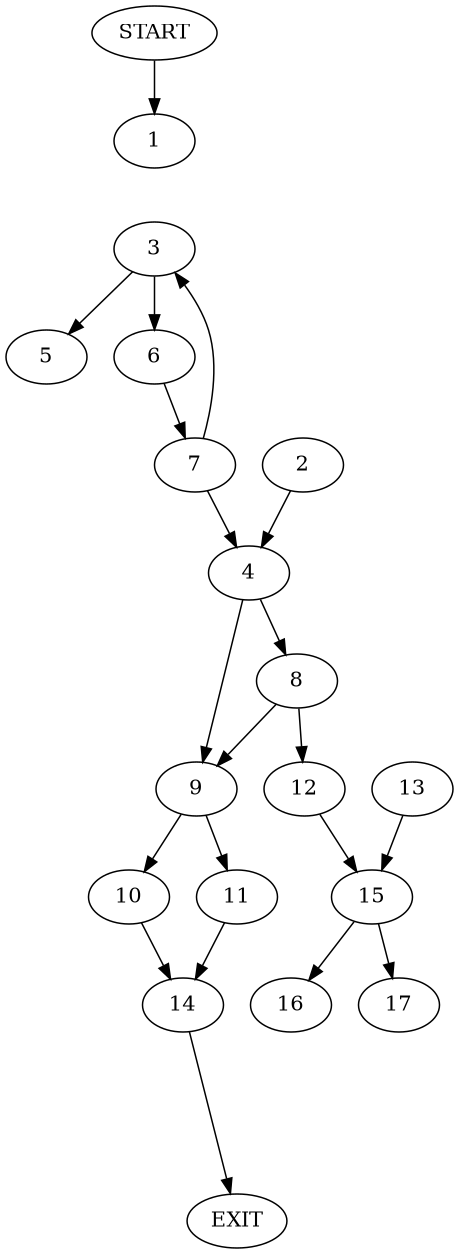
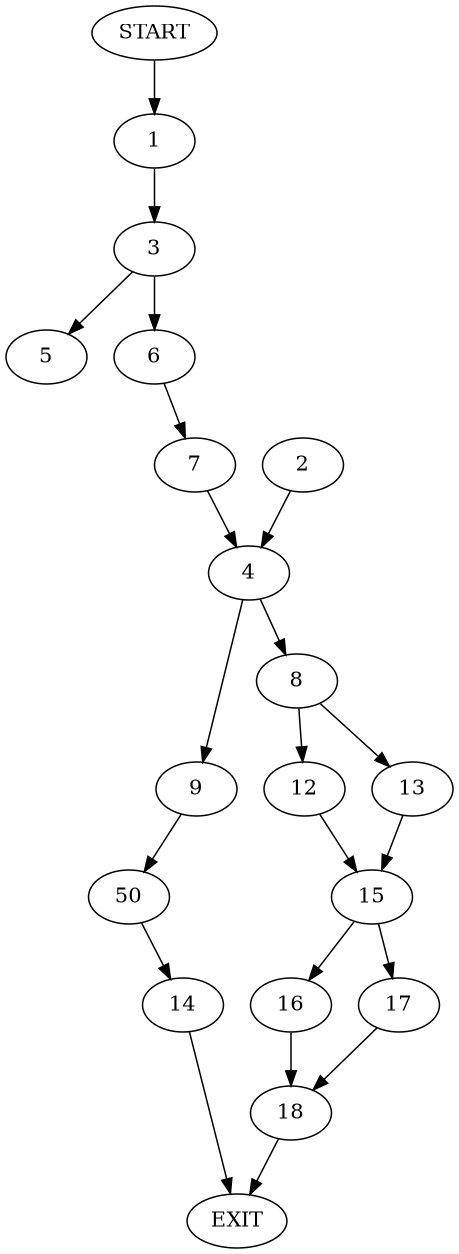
(214, 359) -> (154, 188)
(252, 729) -> (349, 730)
(129, 897) -> (129, 897)
(237, 897) -> none
none -> (291, 1113)
